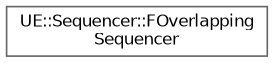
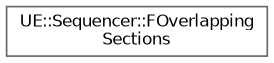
(137, 31) -> (137, 31)
